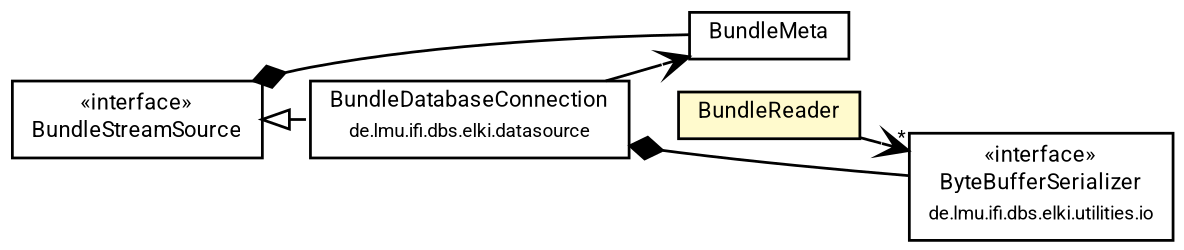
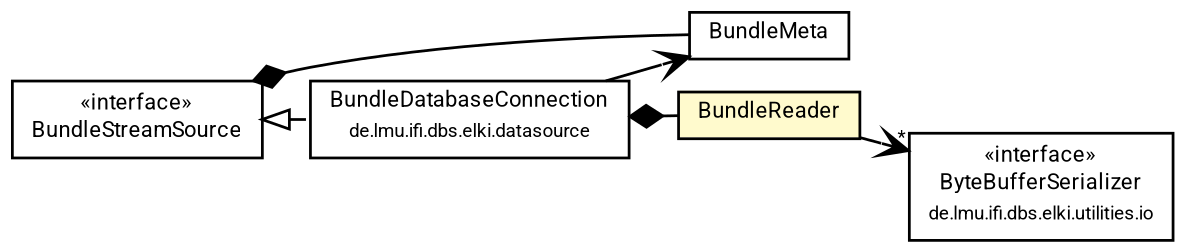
(786, 164) -> (671, 116)
